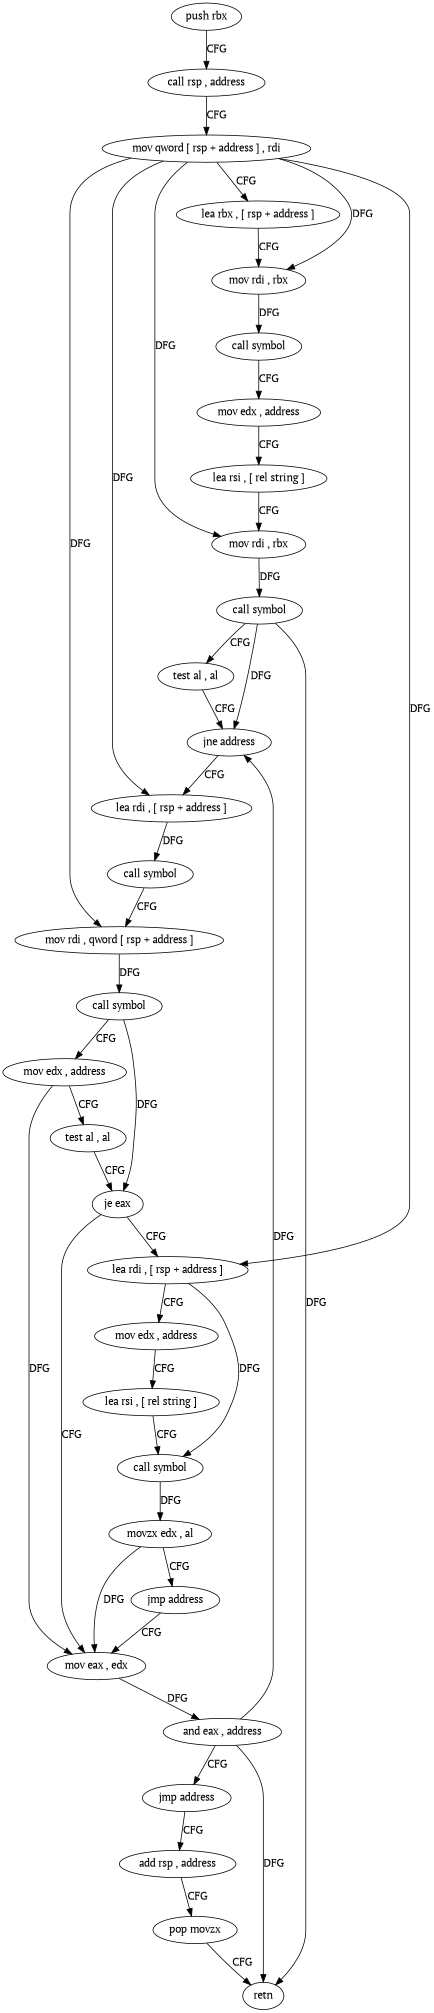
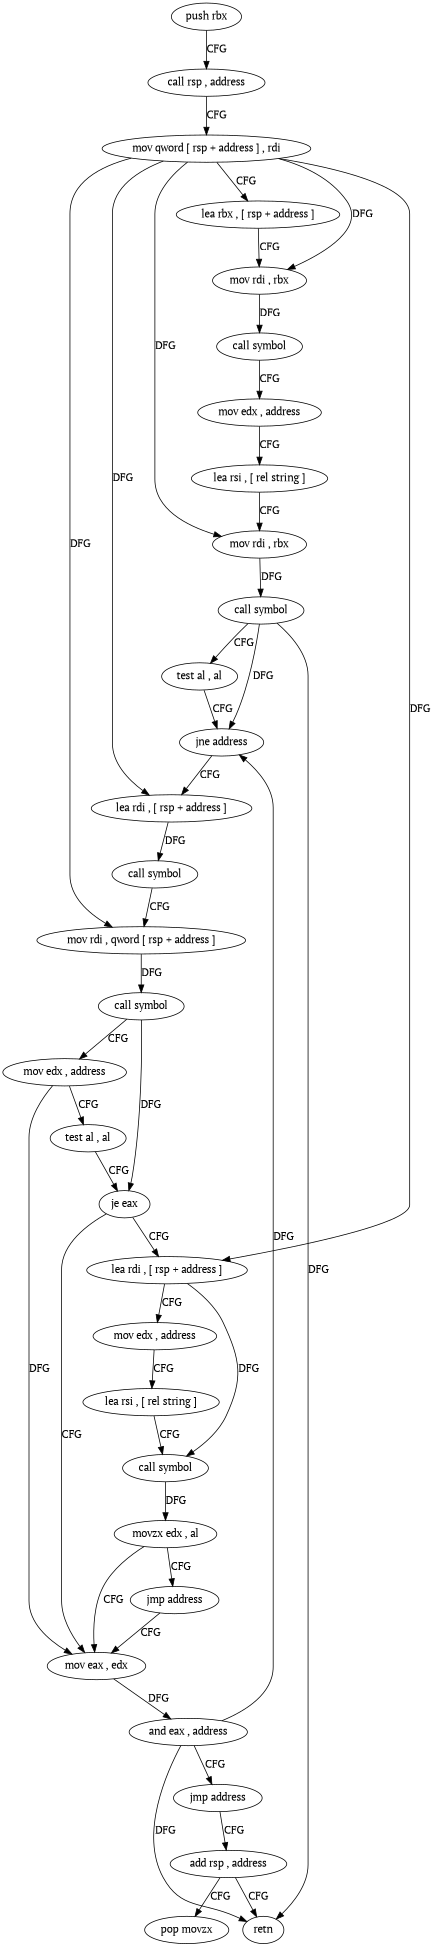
(114, 1600) -> (114, 1600)
(225, 1962) -> (244, 1894)
